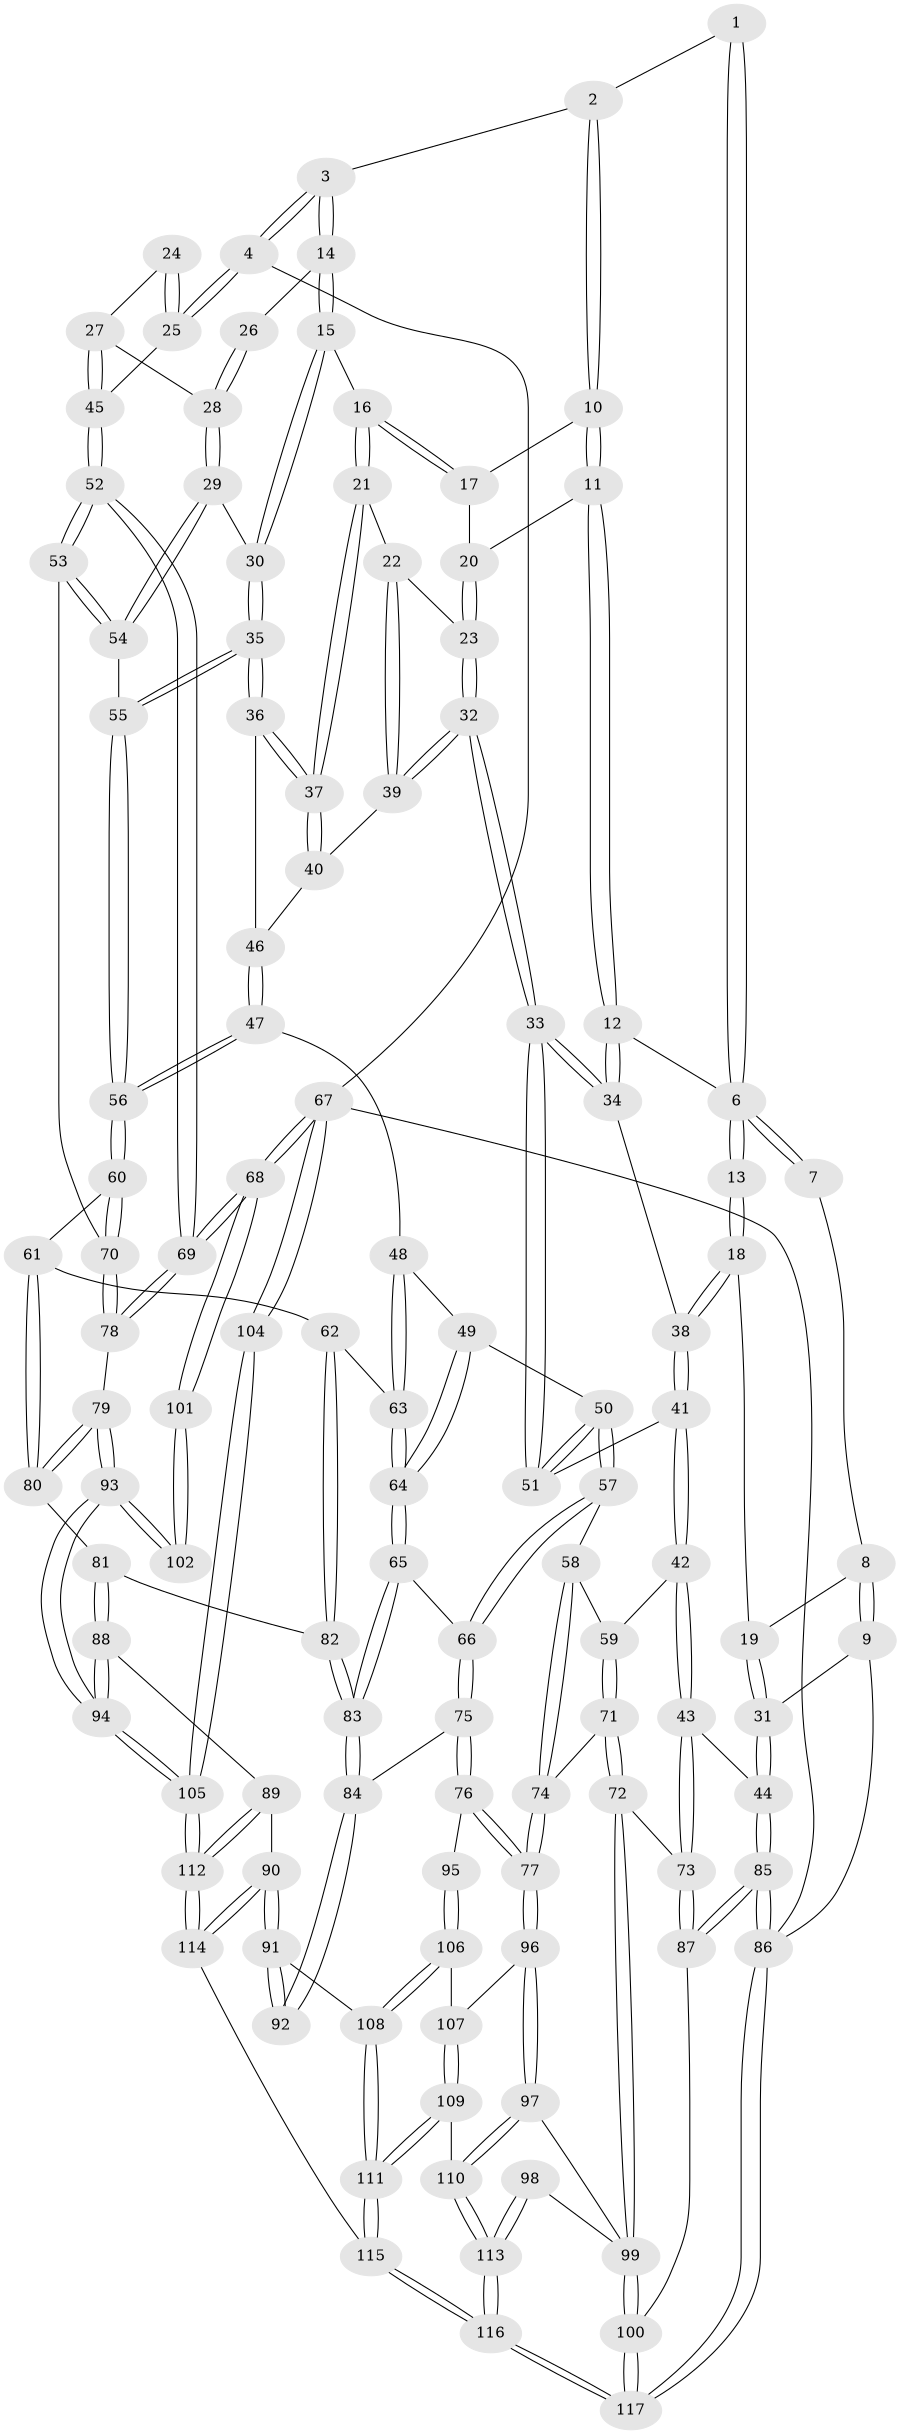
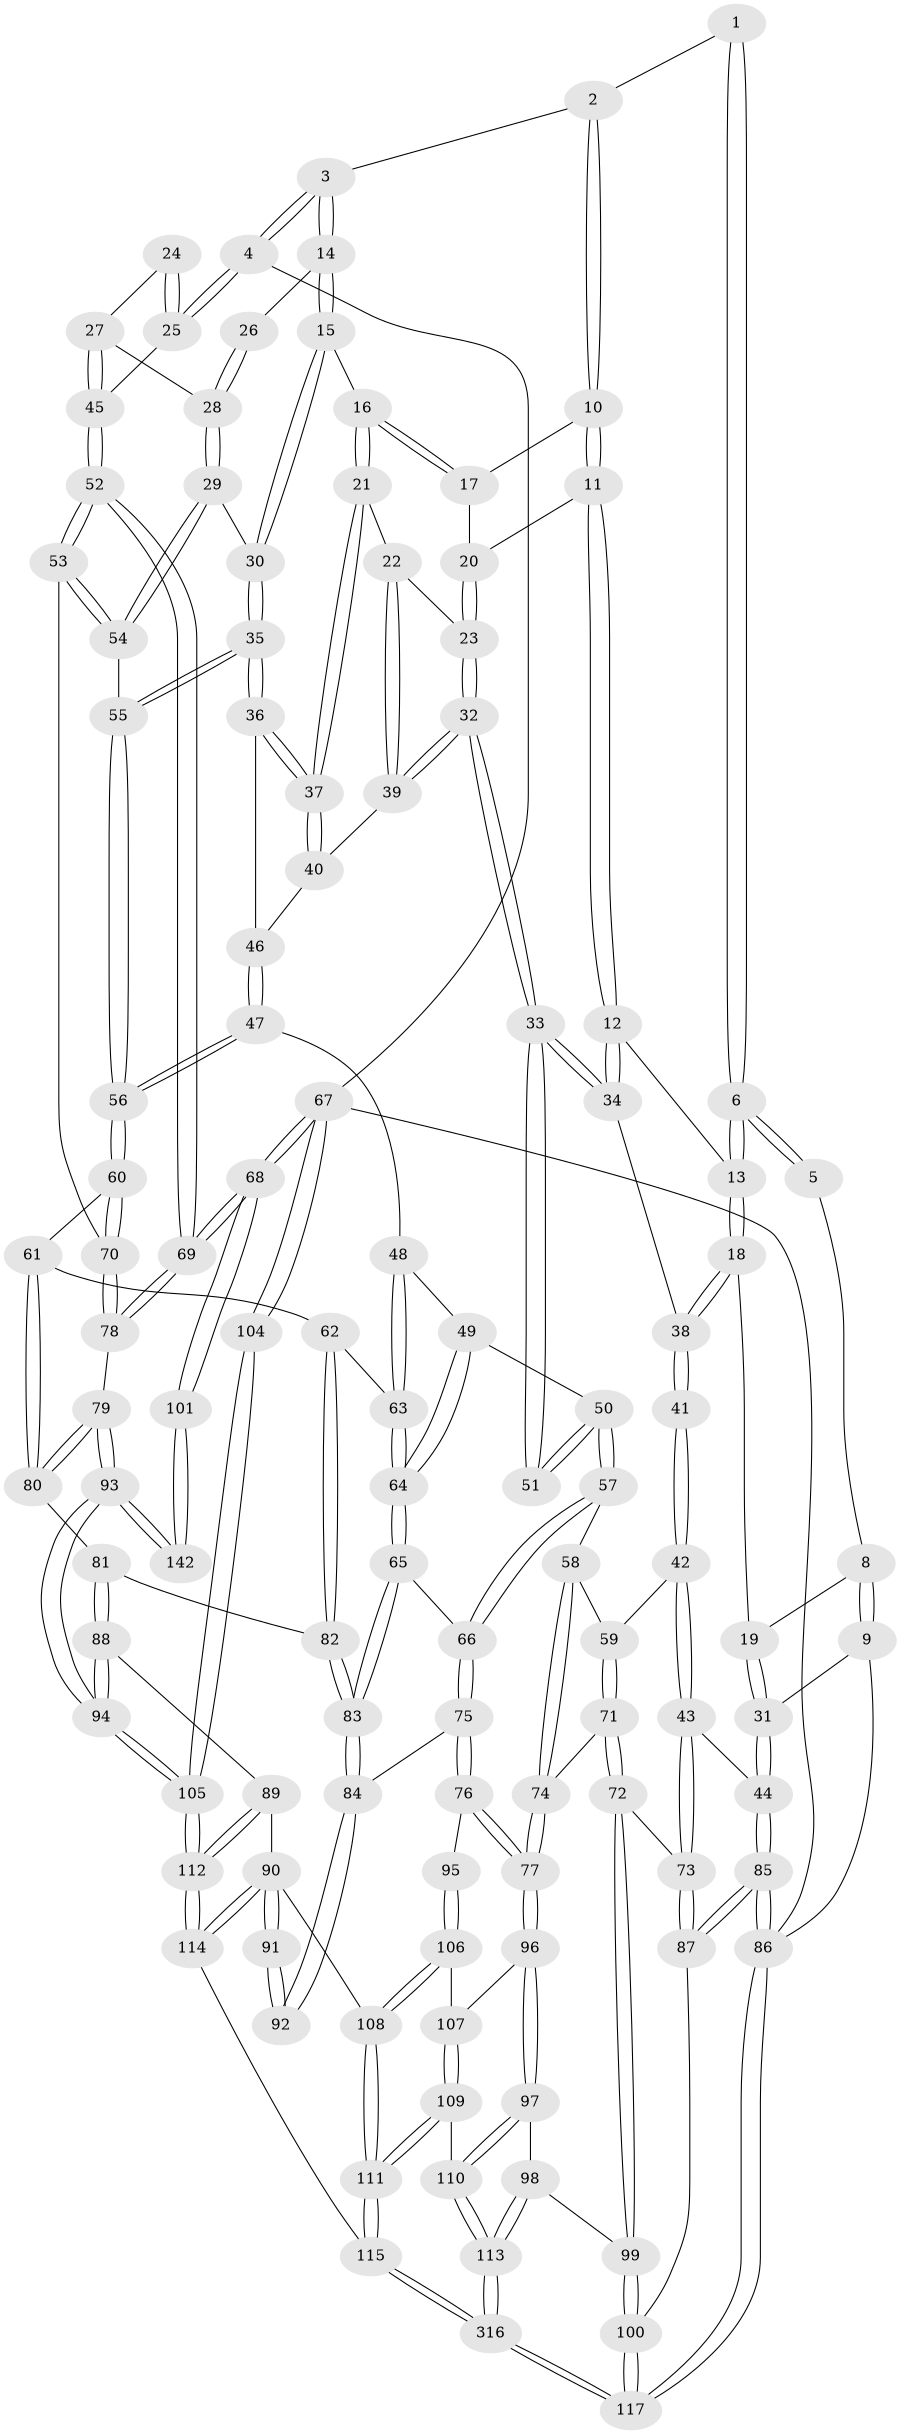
(675, 1063) -> (675, 1102)
(814, 1179) -> (814, 1179)
(606, 1448) -> none
(181, 1564) -> (181, 1564)
(321, 1987) -> (320, 1945)
(581, 2179) -> (530, 2141)
(491, 2334) -> (491, 2334)
